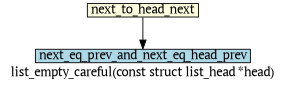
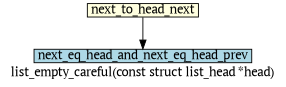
(143, 56) -> (143, 56)
